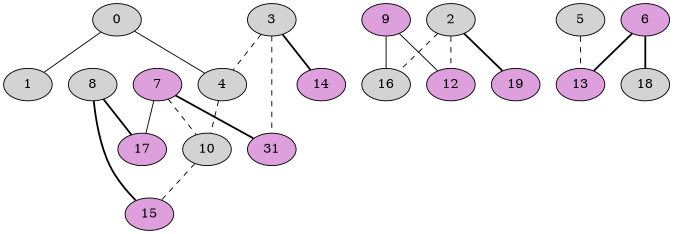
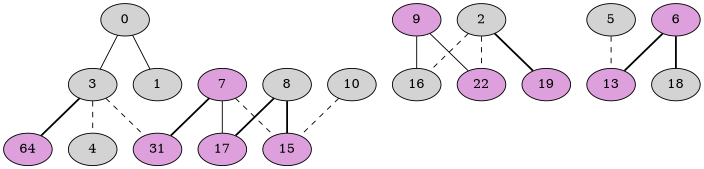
(170, 52) -> (109, 52)
(321, 85) -> (28, 149)
(451, 85) -> (481, 85)
(216, 111) -> none
(182, 117) -> (251, 113)
